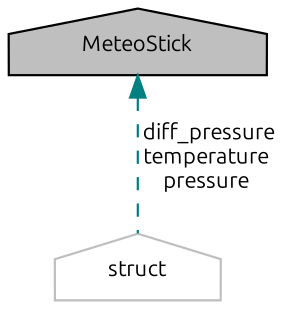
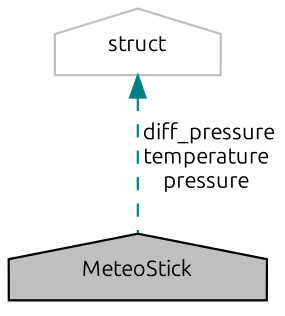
(138, 166) -> (138, 166)
